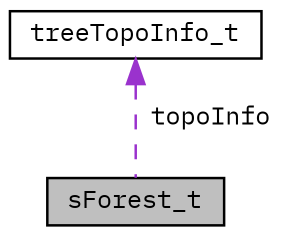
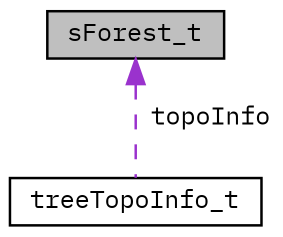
(136, 131) -> (136, 131)
